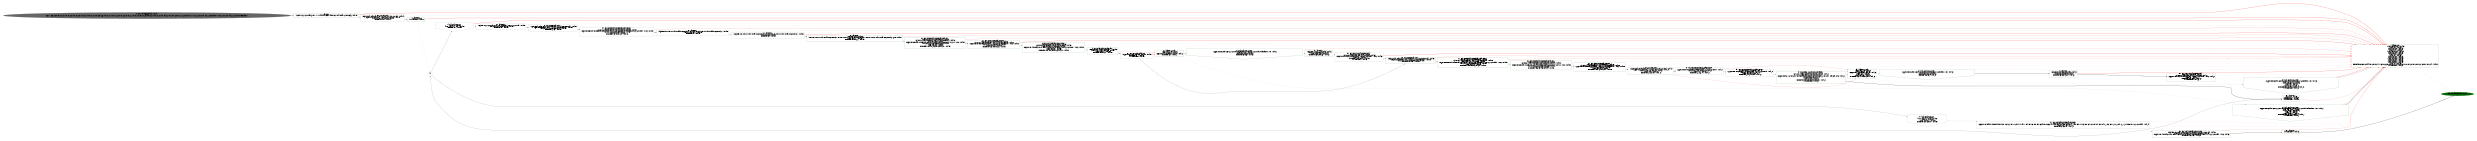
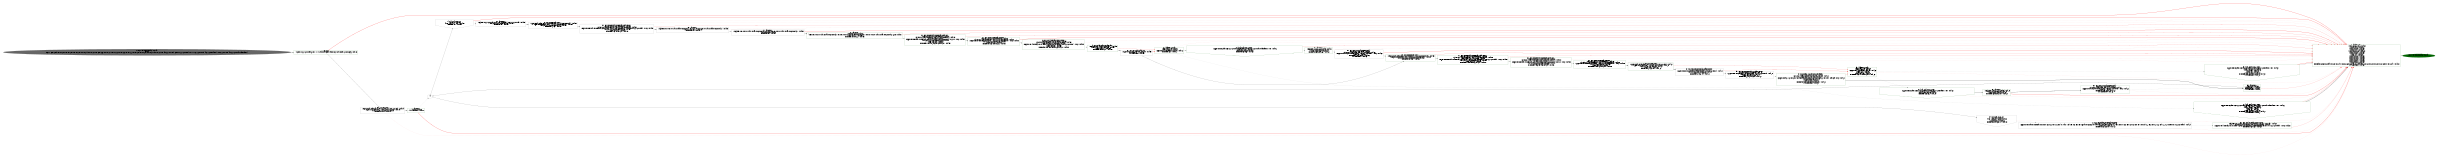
(2291, 132) -> none
